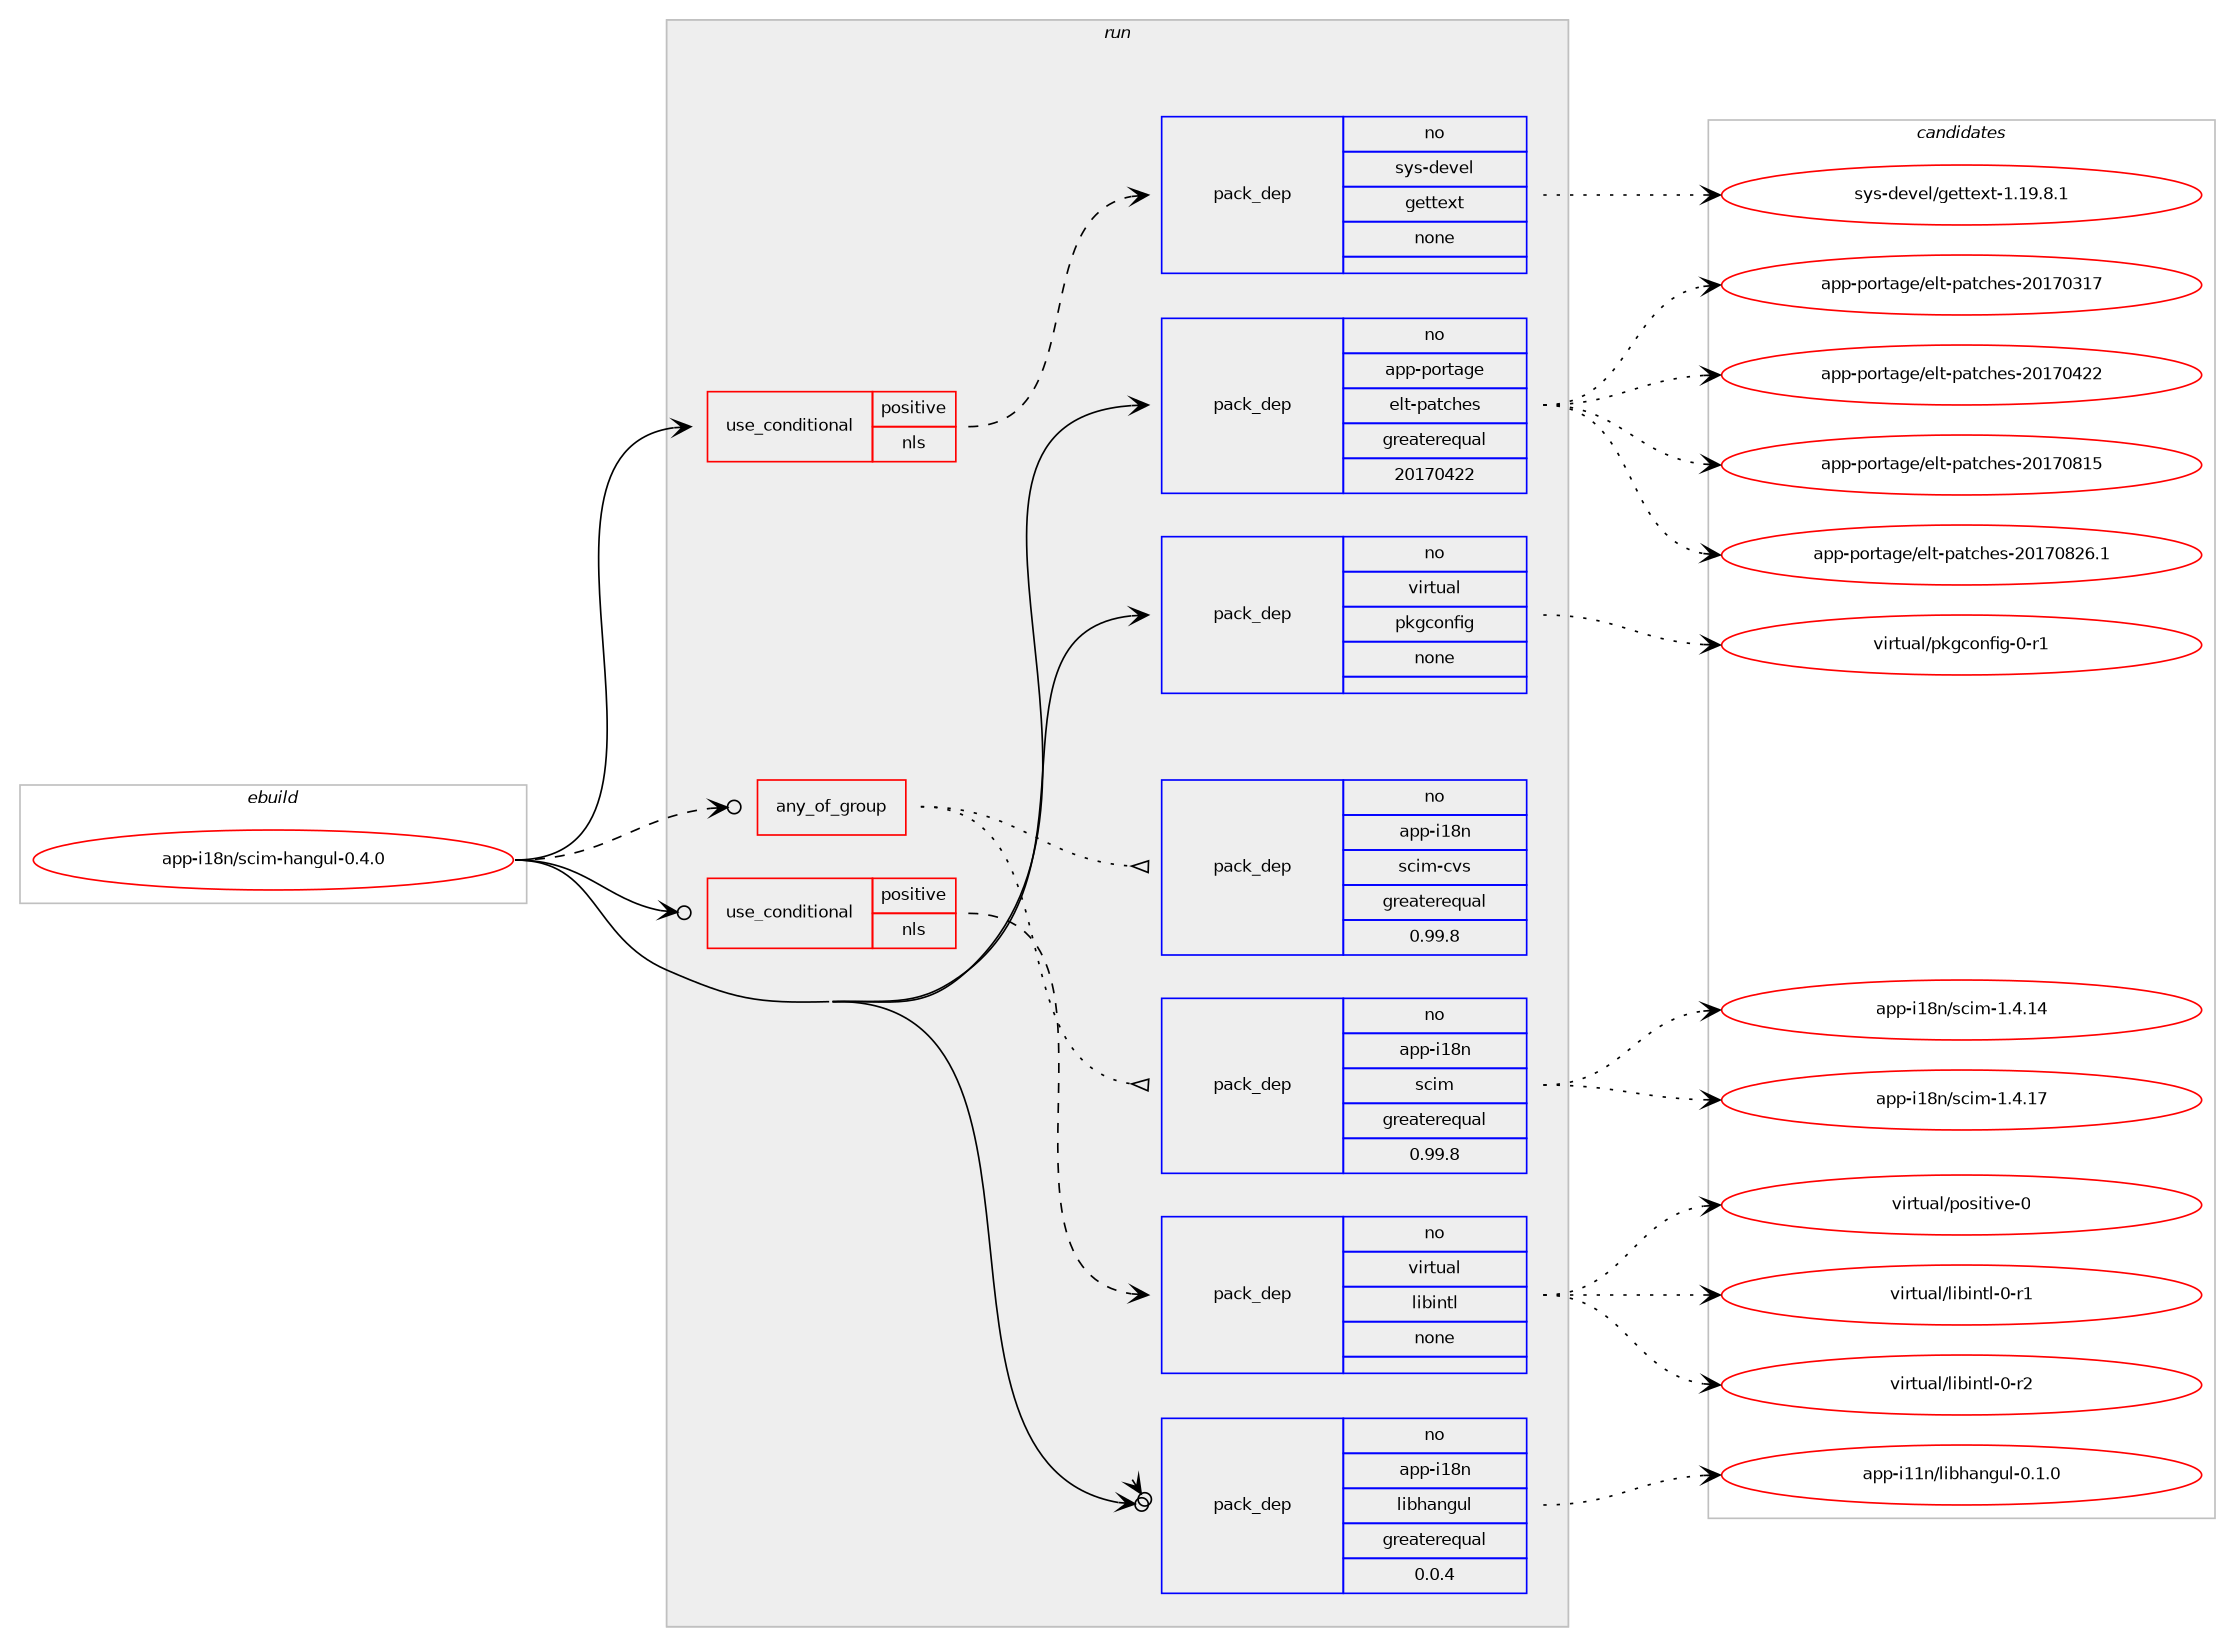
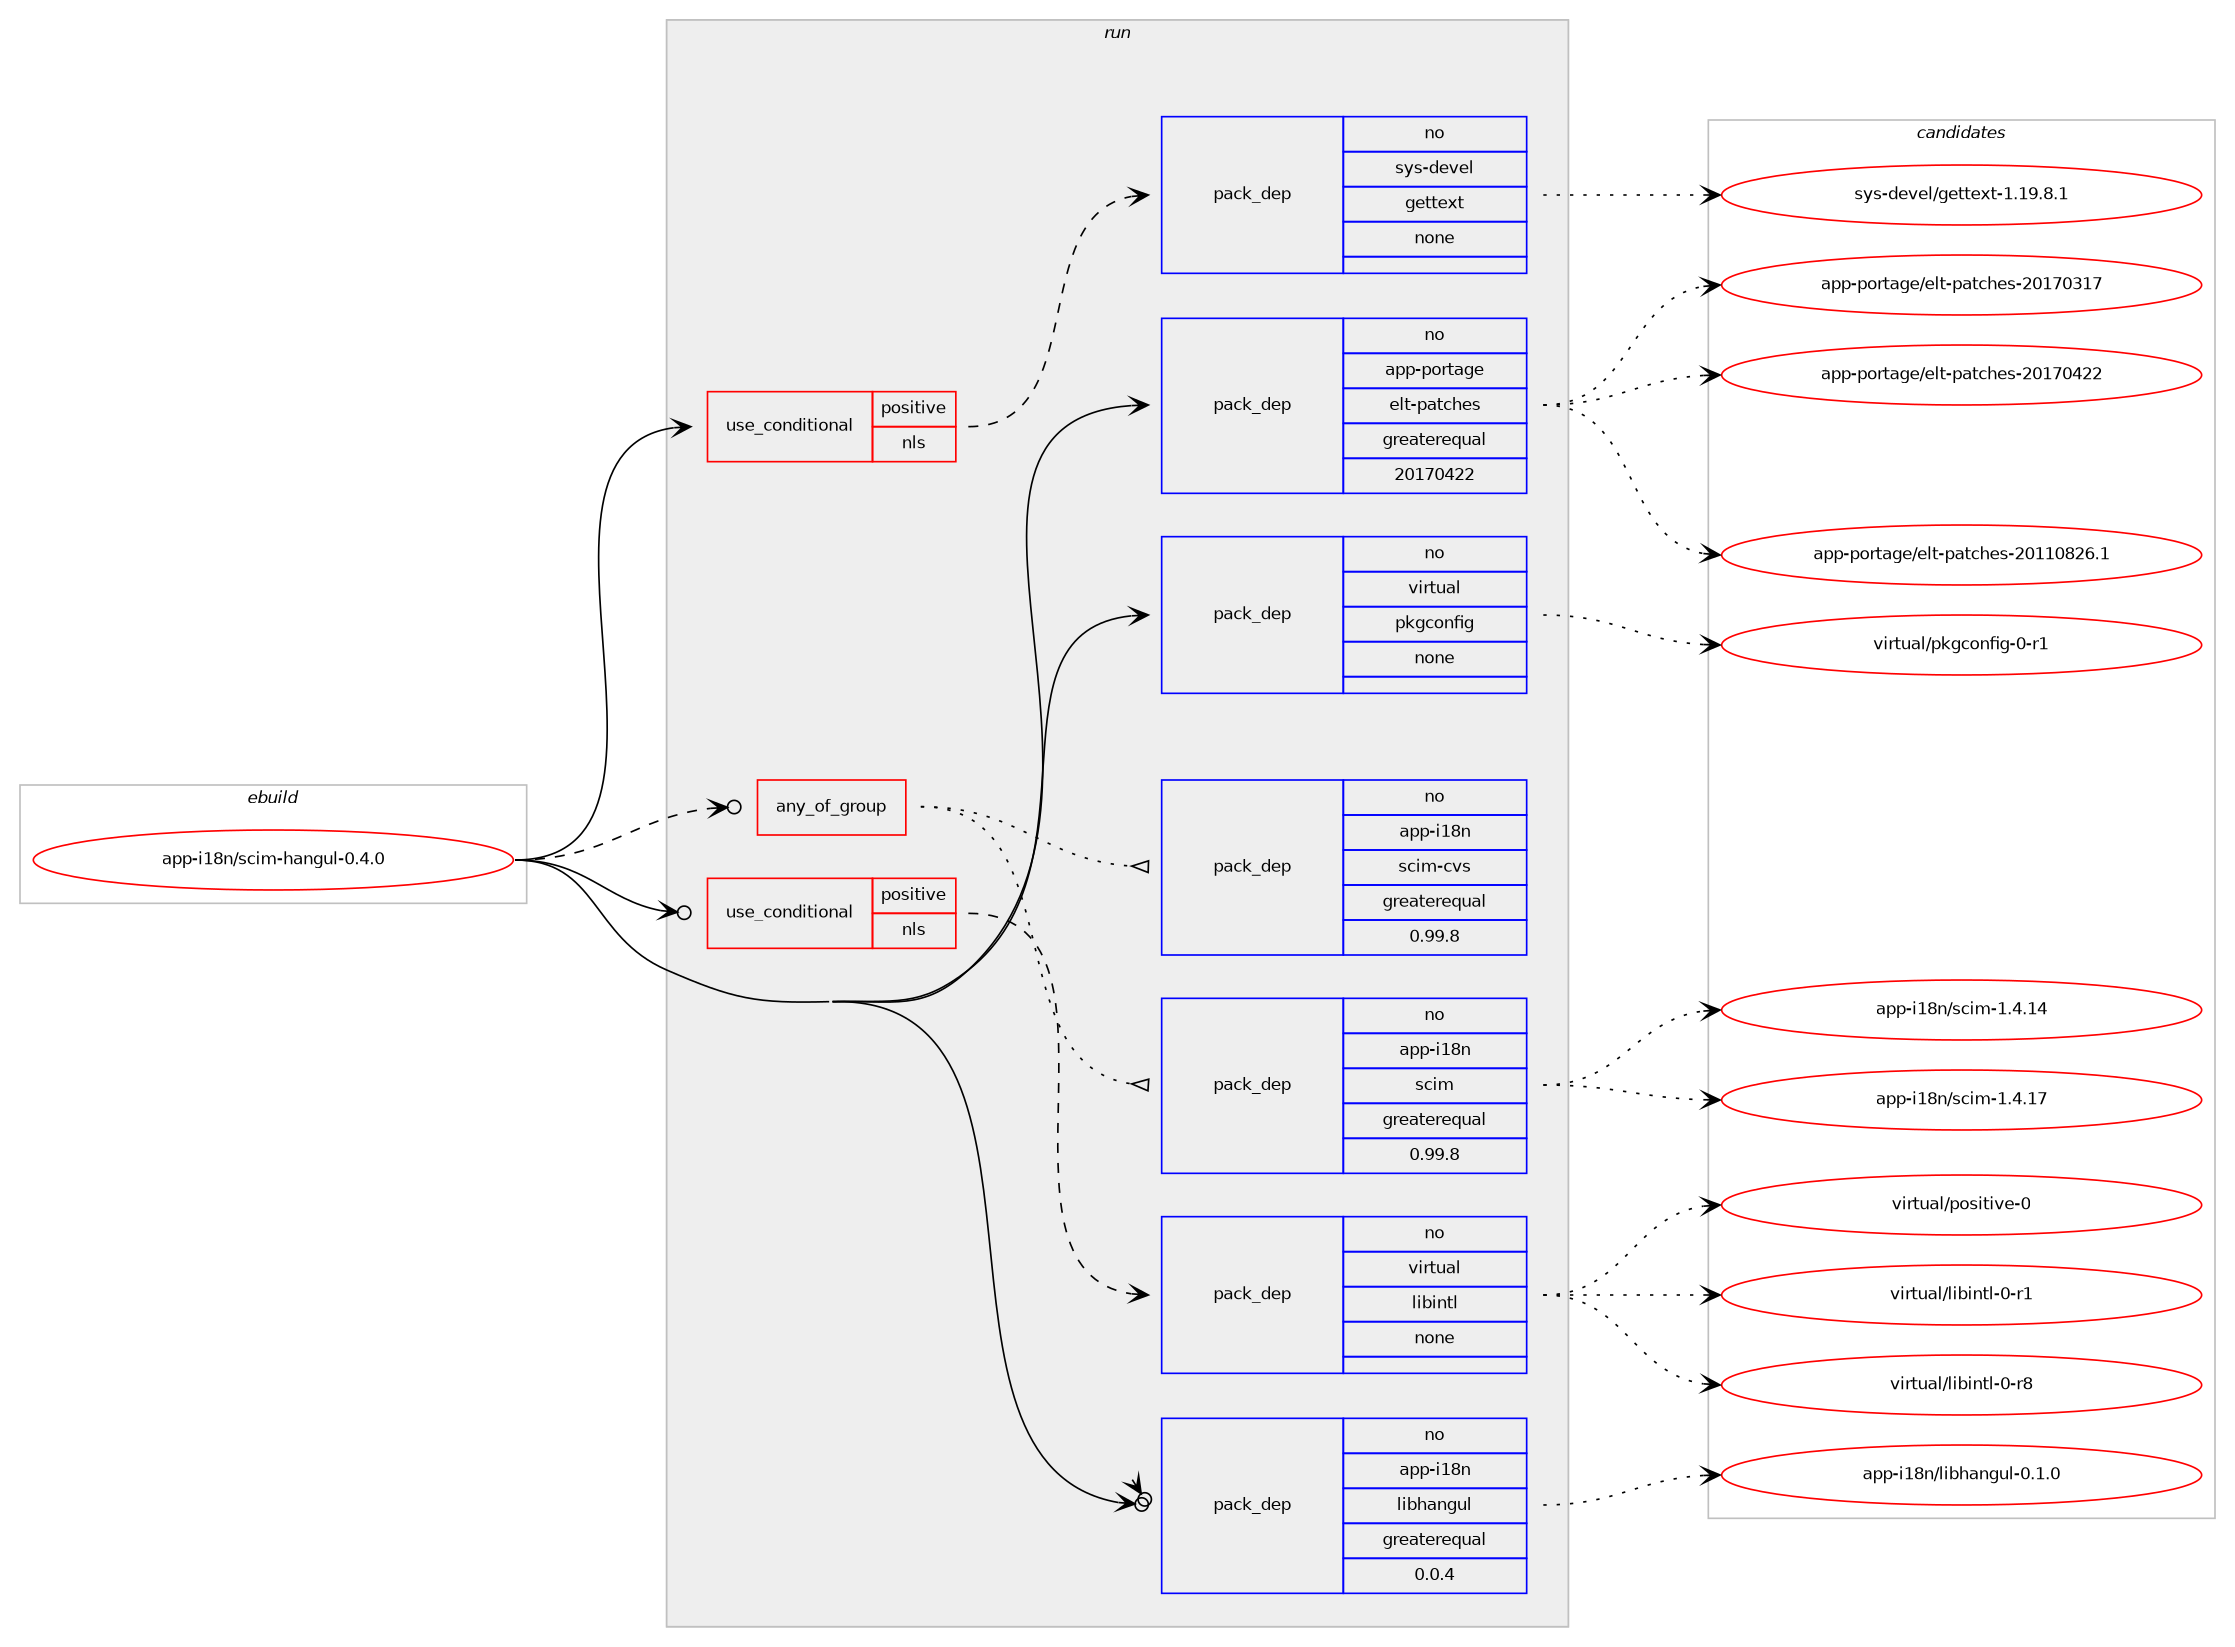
(1962, 465) -> none
(1962, 555) -> (1962, 555)
(1962, 1385) -> (1962, 1385)
(1962, 1475) -> (1962, 1475)
